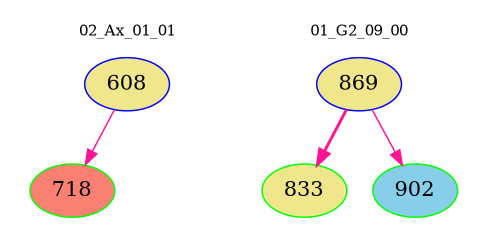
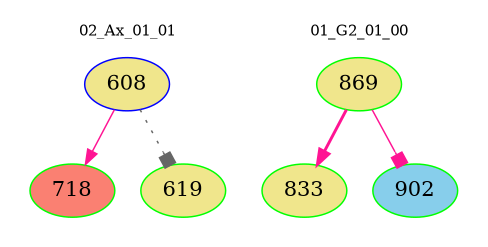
(360, 32) -> (360, 32)
(359, 84) -> (359, 84)
(384, 131) -> (384, 131)
none -> (183, 191)
